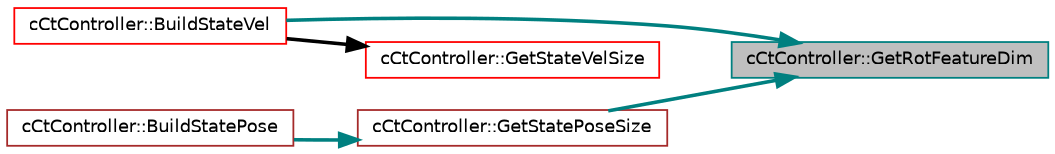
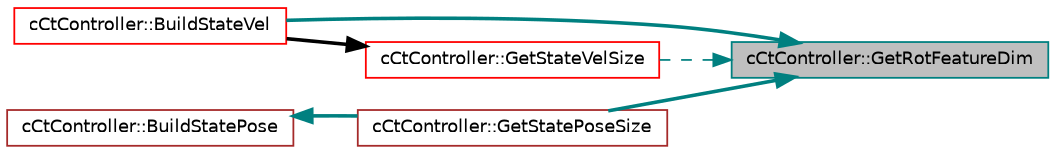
none -> (686, 60)
(317, 140) -> (335, 116)
